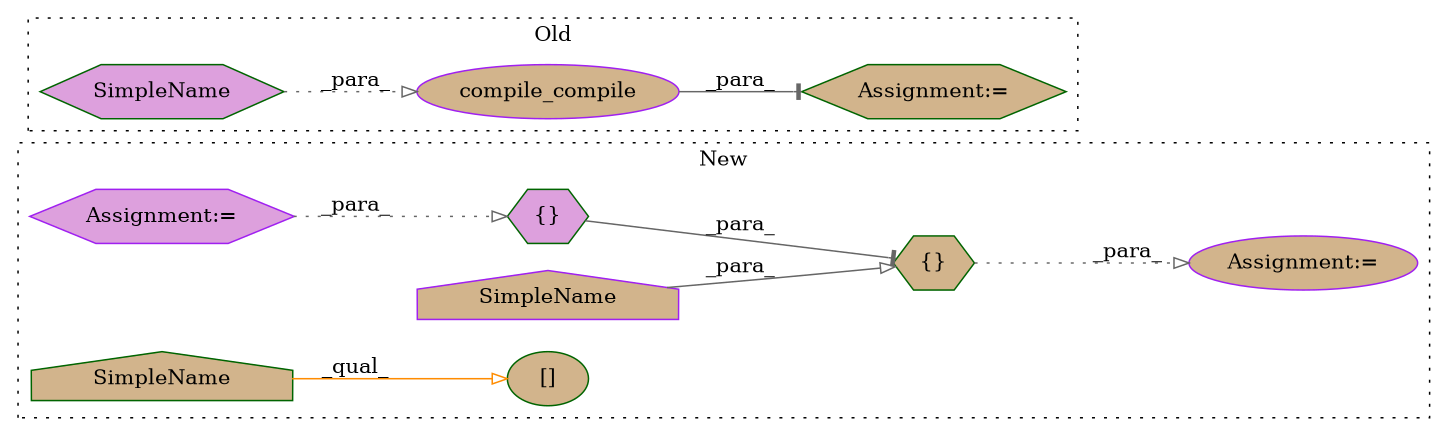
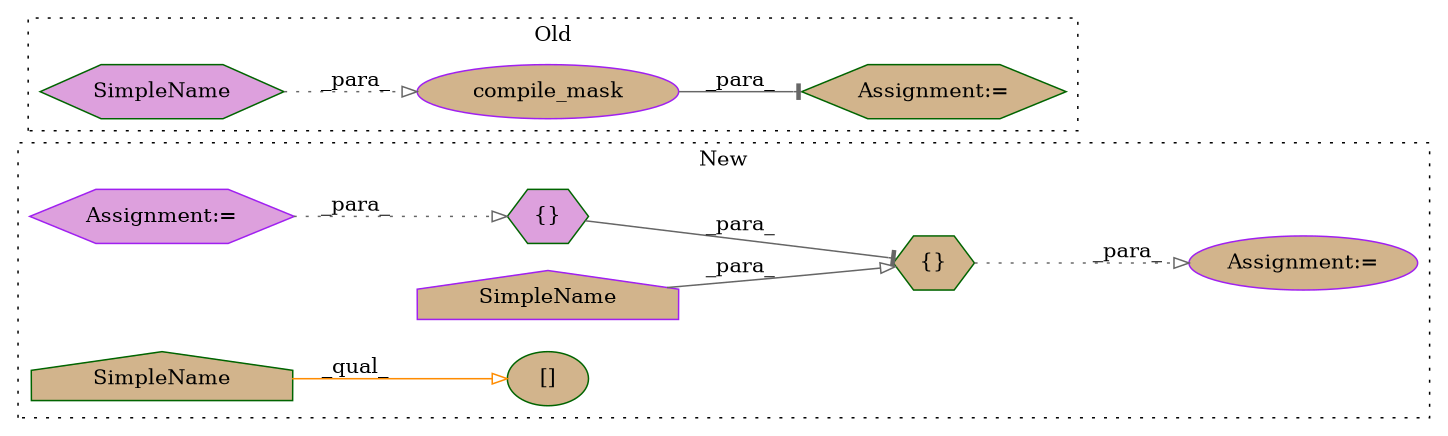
(548, 92) -> (548, 92)
